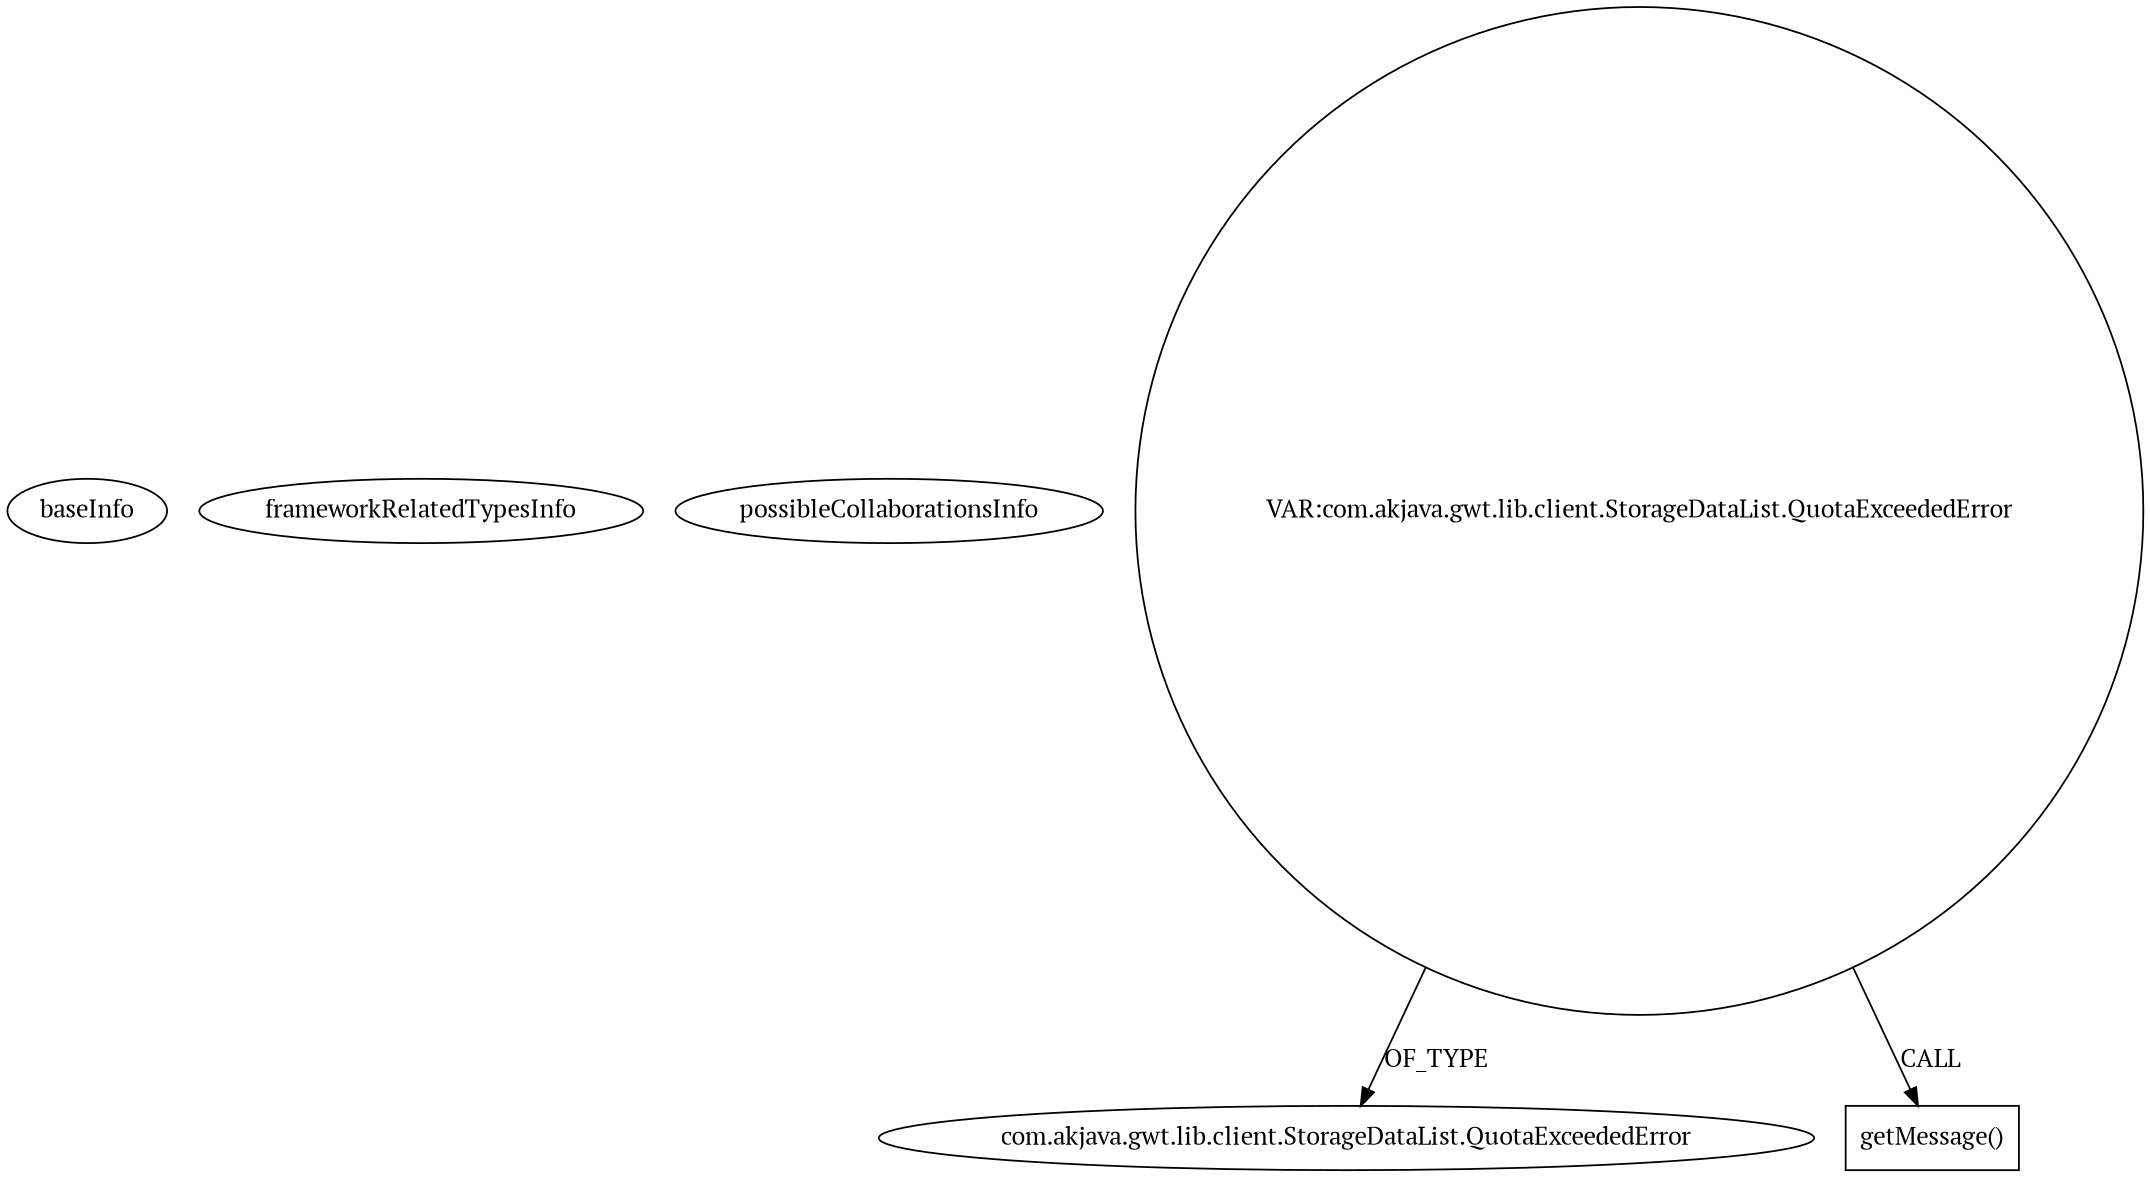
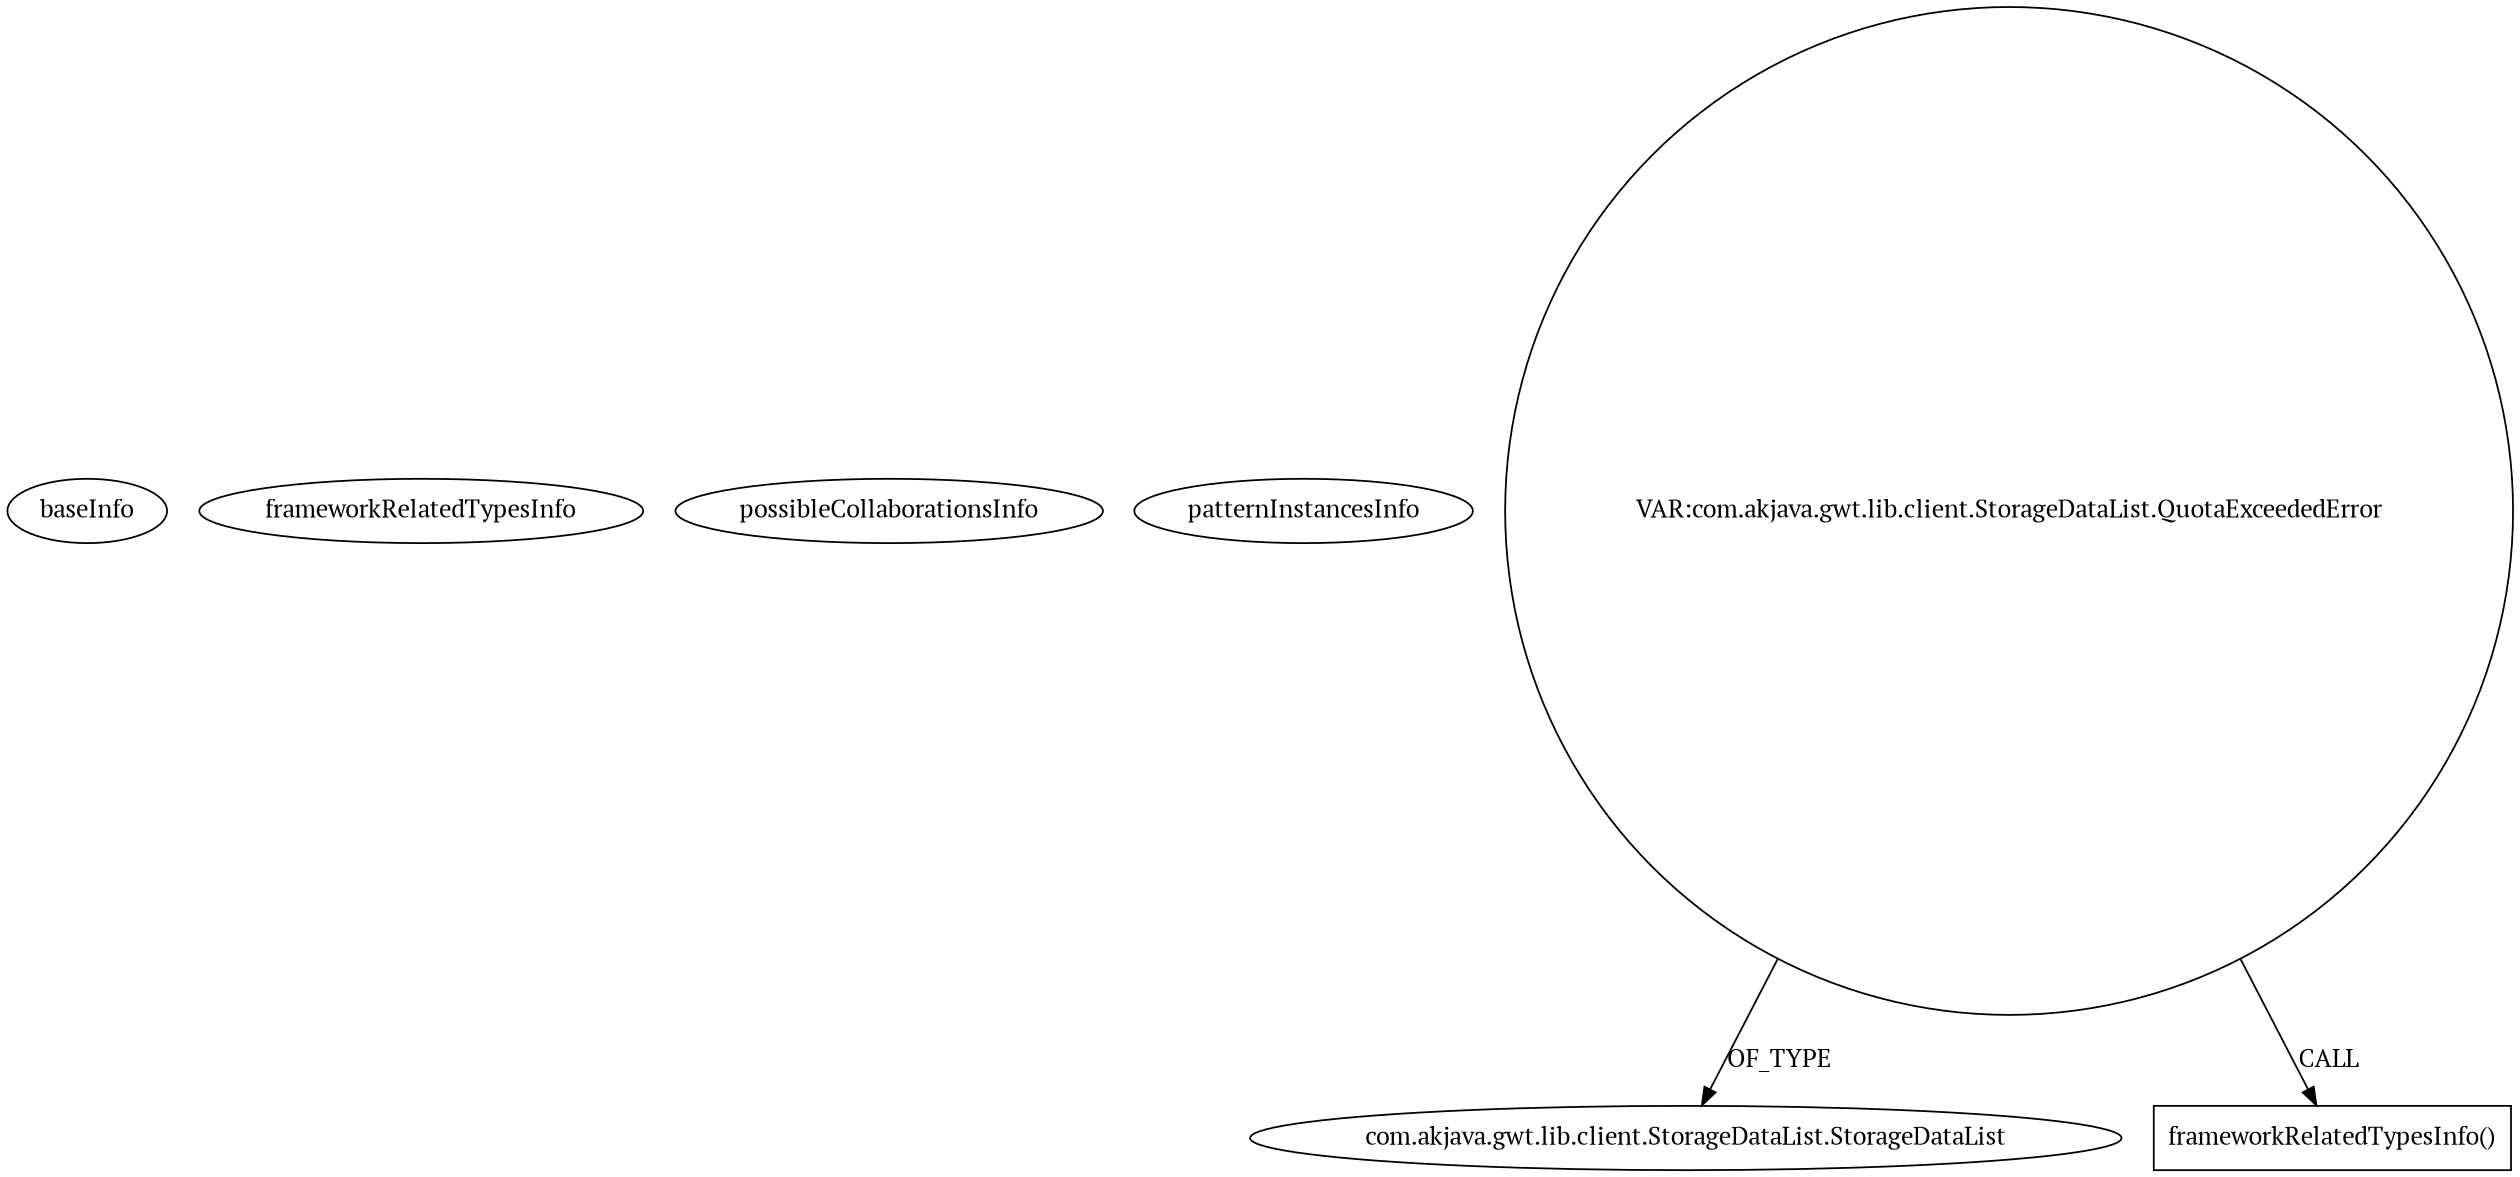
none -> (1304, 511)
(1346, 1138) -> (1686, 1138)
(1932, 1138) -> (2332, 1138)
